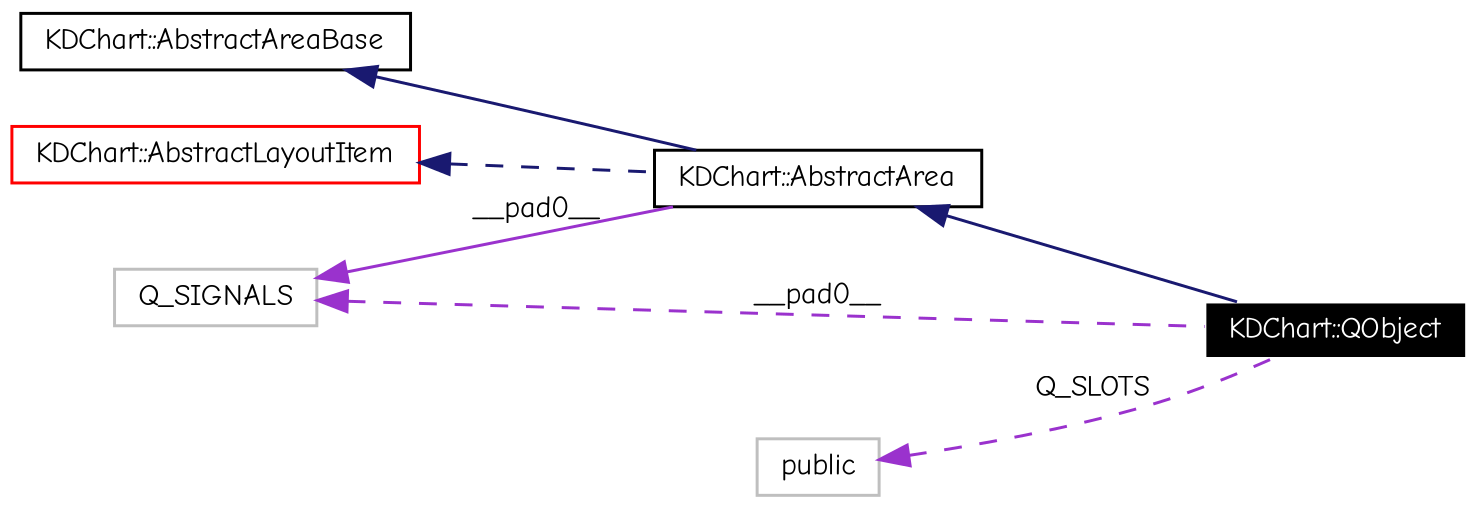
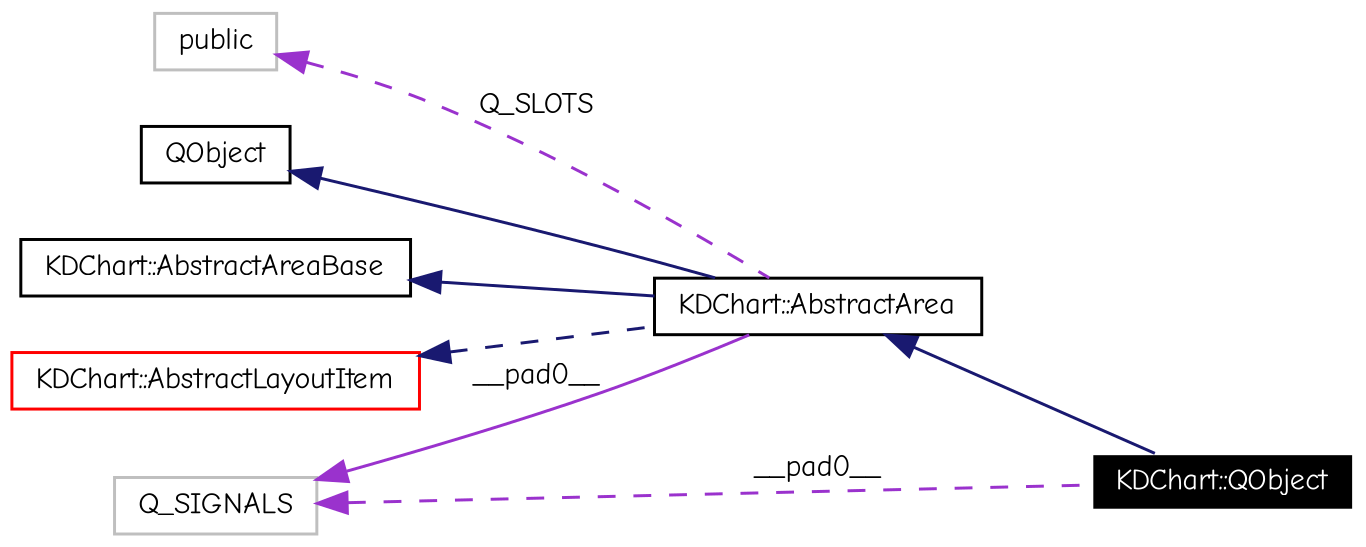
none -> (216, 155)
(1094, 420) -> (545, 154)
